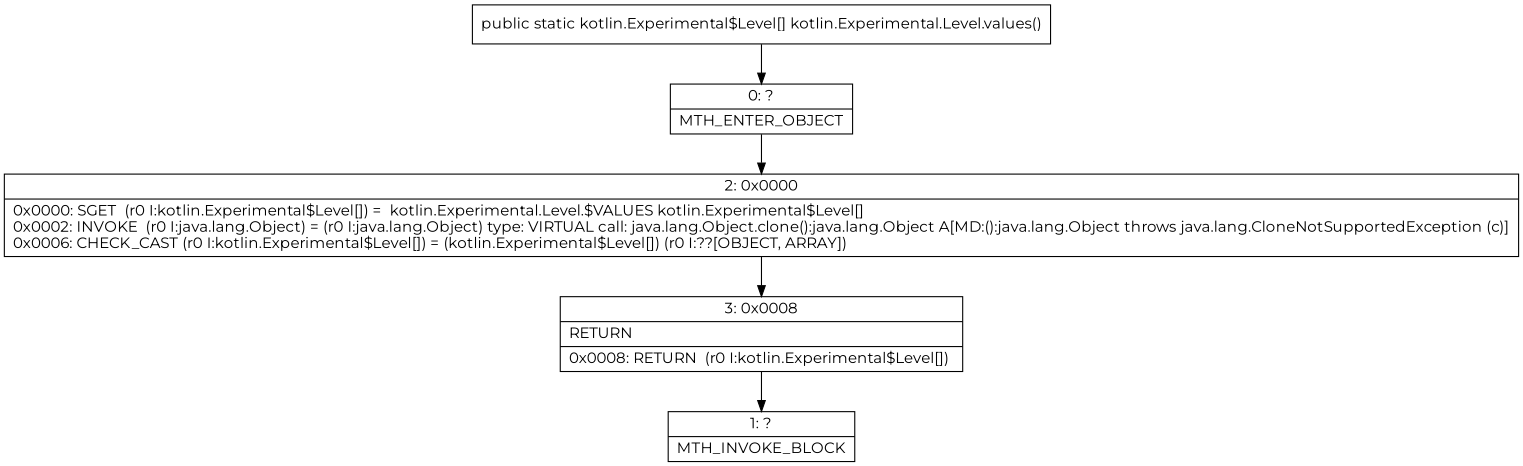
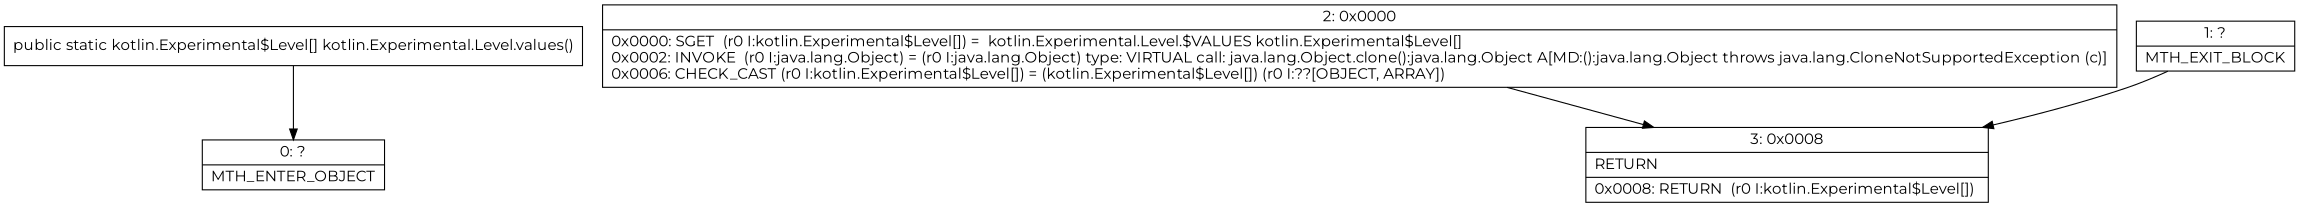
(761, 149) -> none
(761, 386) -> (2082, 102)
(761, 449) -> (2216, 58)
